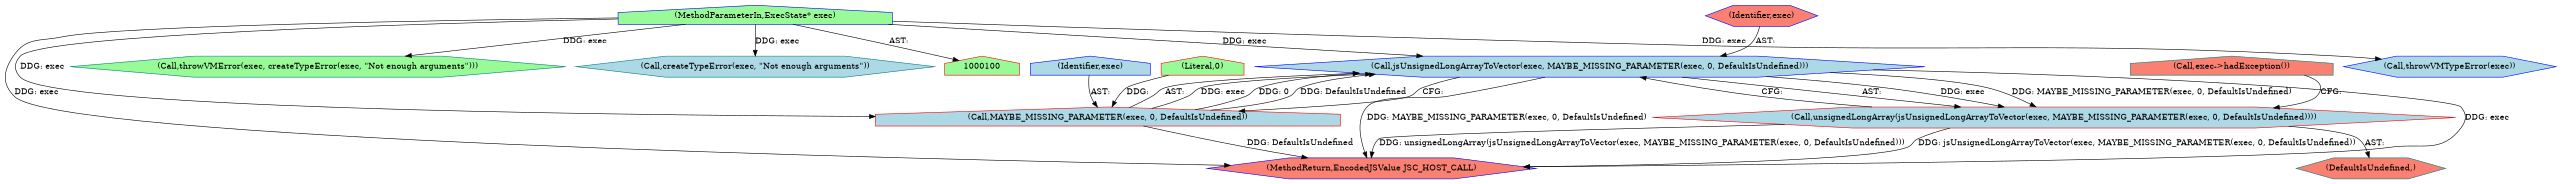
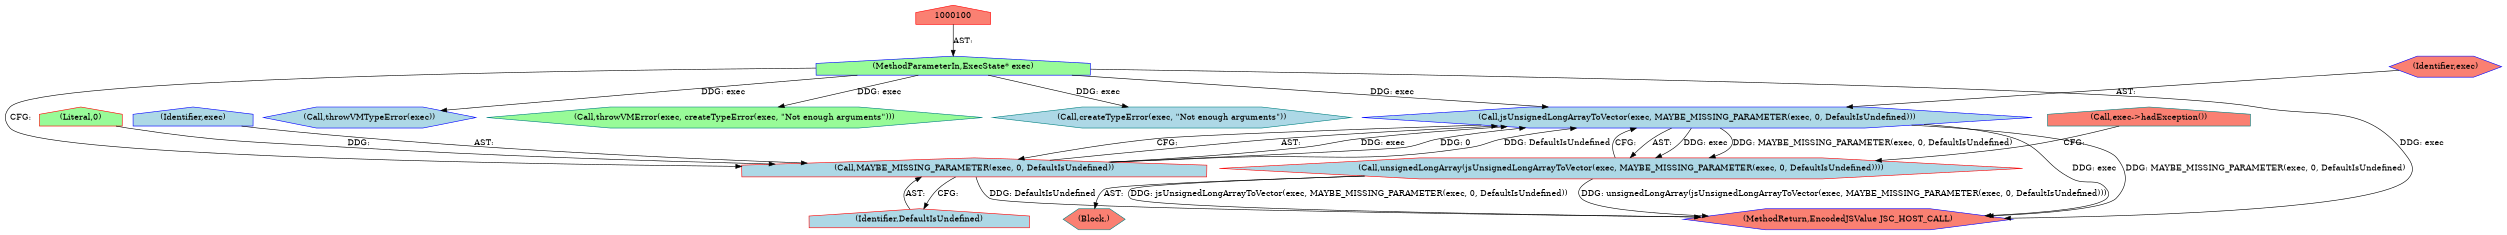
(873, 42) -> (953, 37)
(42, 67) -> (22, 118)
(982, 67) -> (953, 16)
(2371, 168) -> (1094, 219)
none -> (919, 219)
